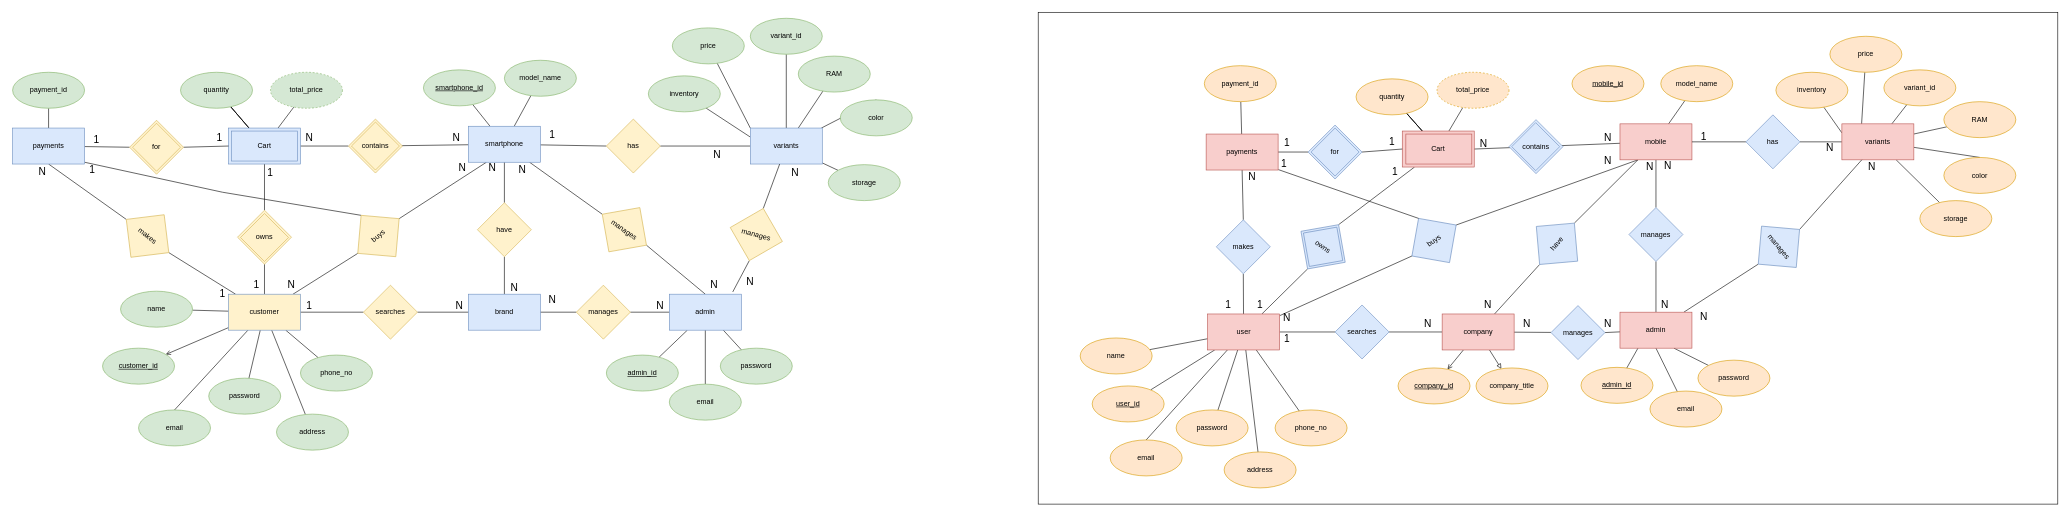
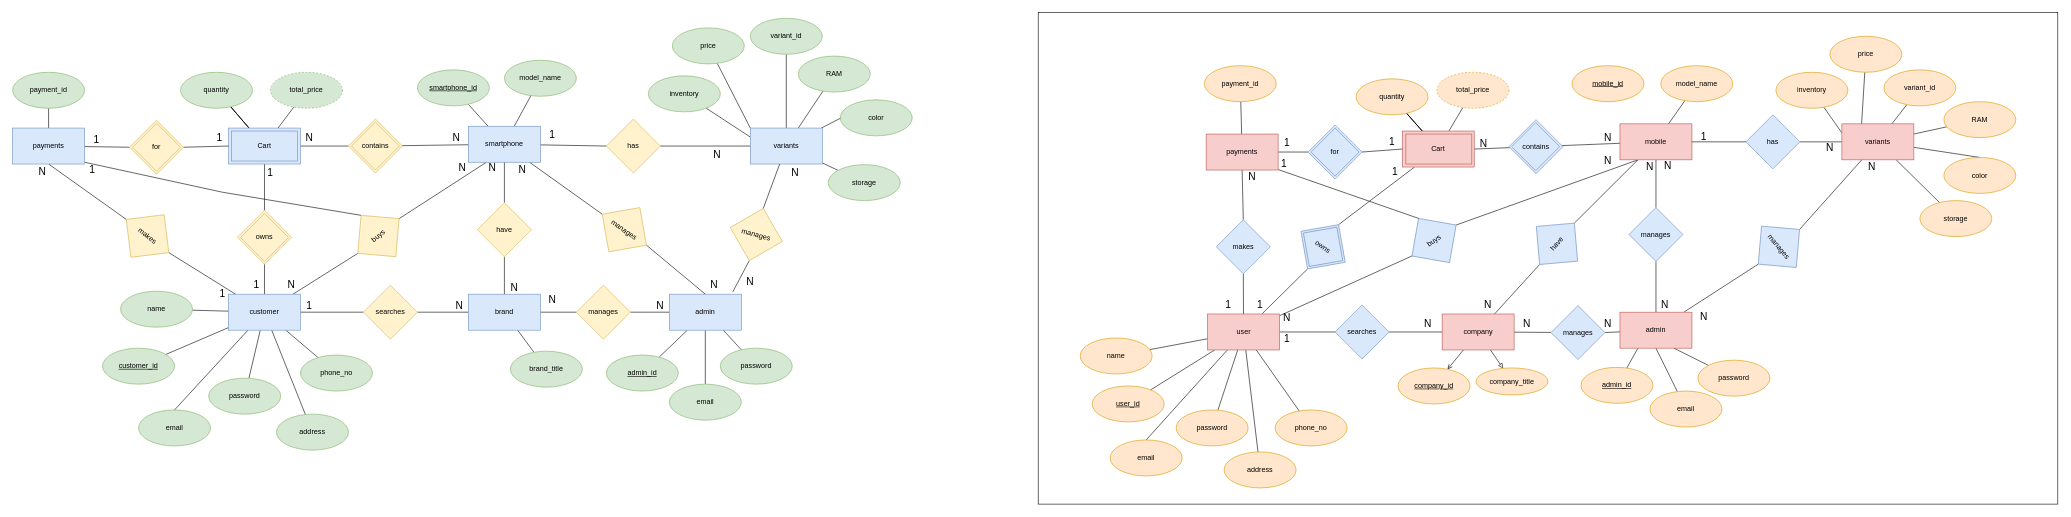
(459, 88) -> (453, 88)
(264, 312) -> (264, 312)
none -> (525, 341)
(170, 353) -> (169, 353)
none -> (546, 369)
(1512, 386) -> (1512, 382)
